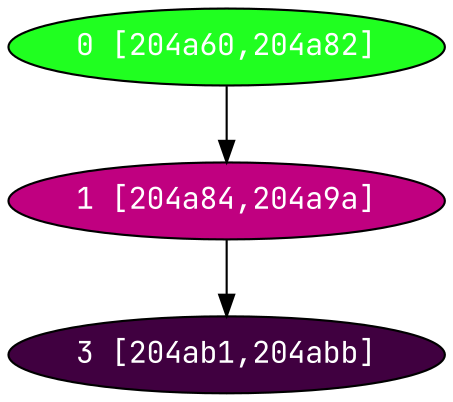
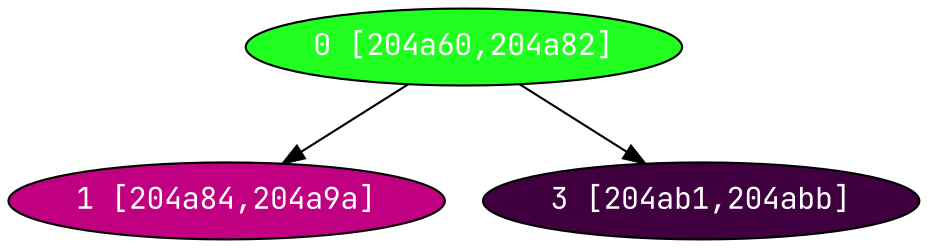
(227, 267) -> (573, 118)
